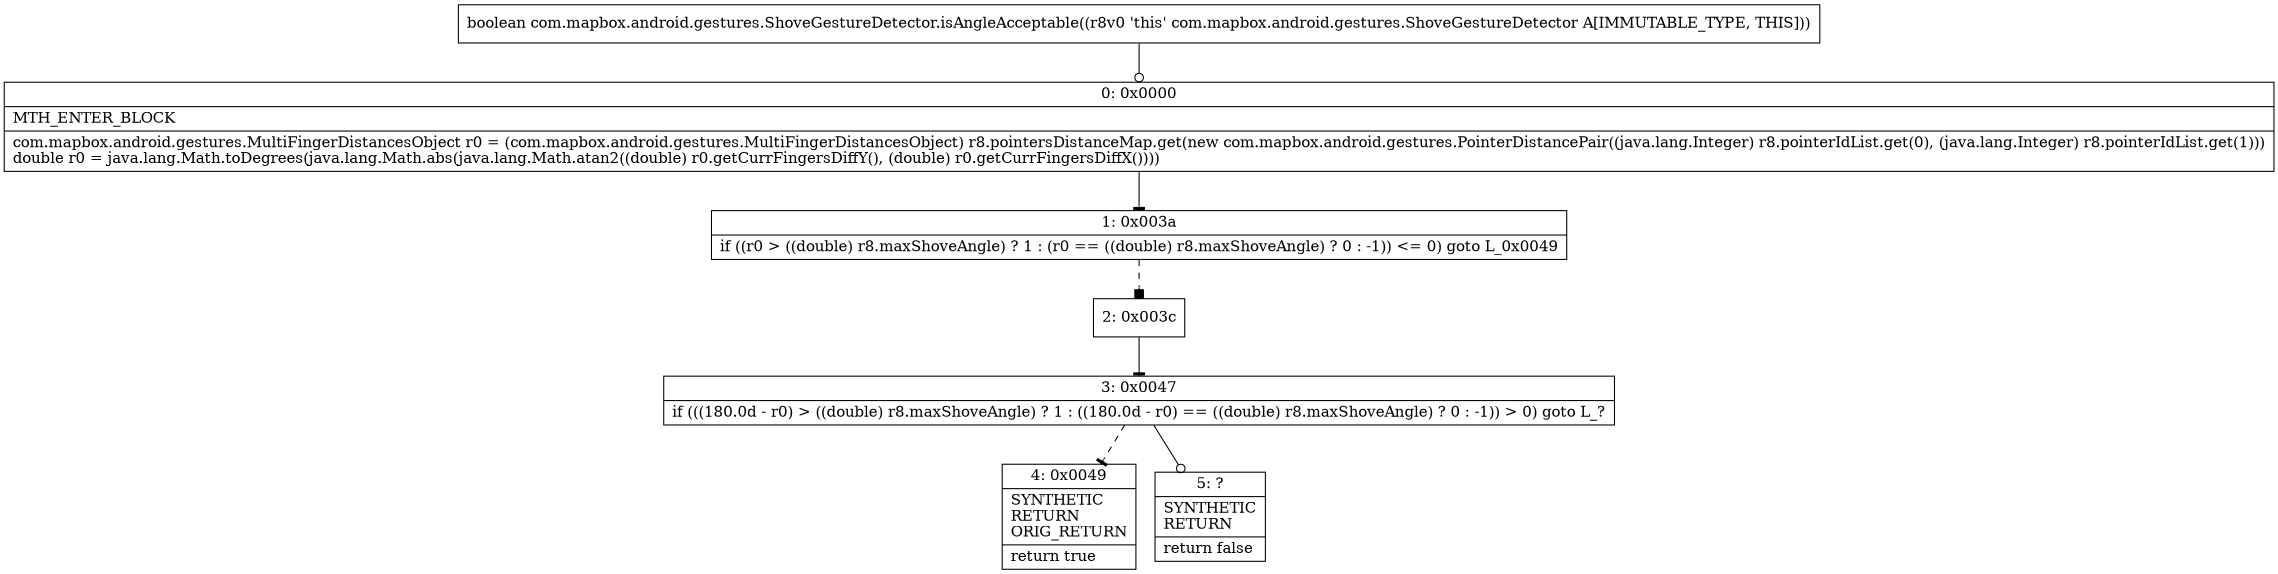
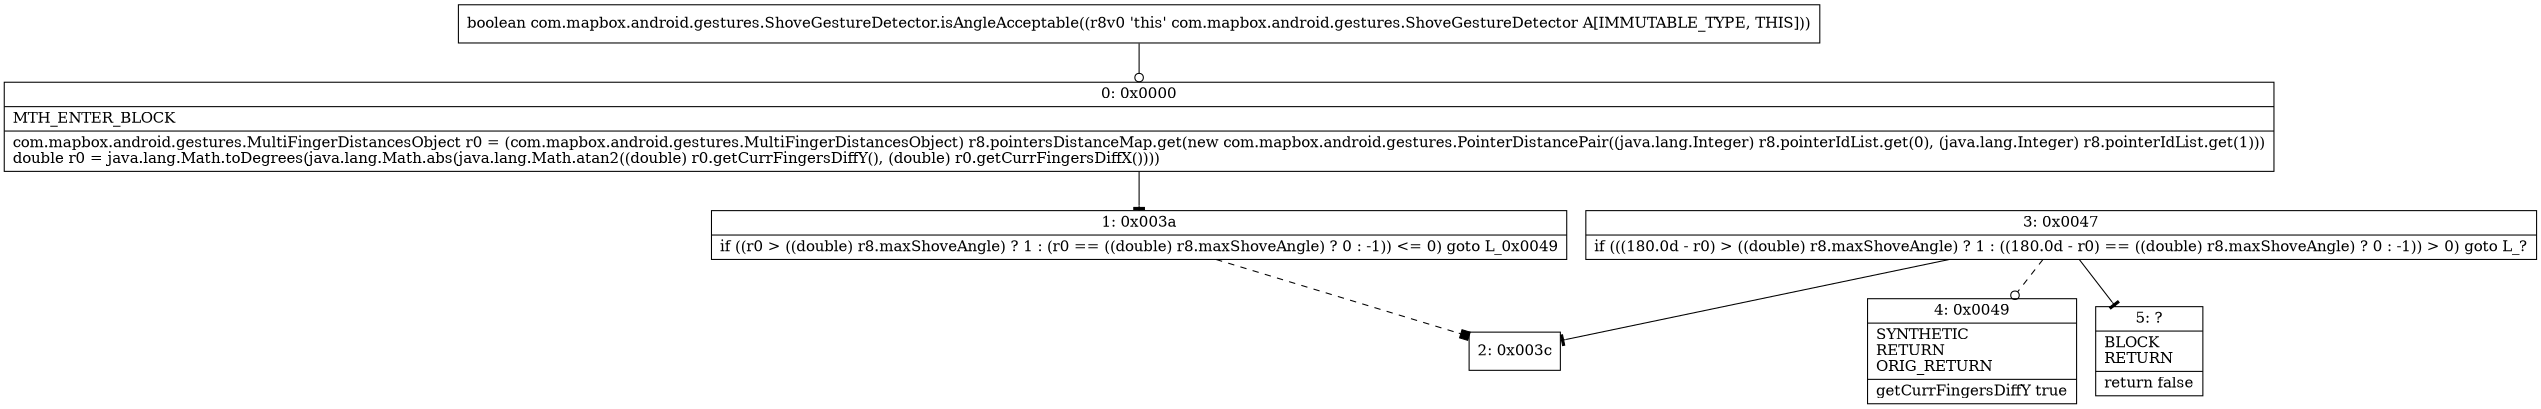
(1139, 354) -> (1758, 299)
(1114, 442) -> (2030, 276)
(1166, 445) -> (2096, 281)
(1210, 508) -> (2132, 343)
(1054, 557) -> (1972, 391)
